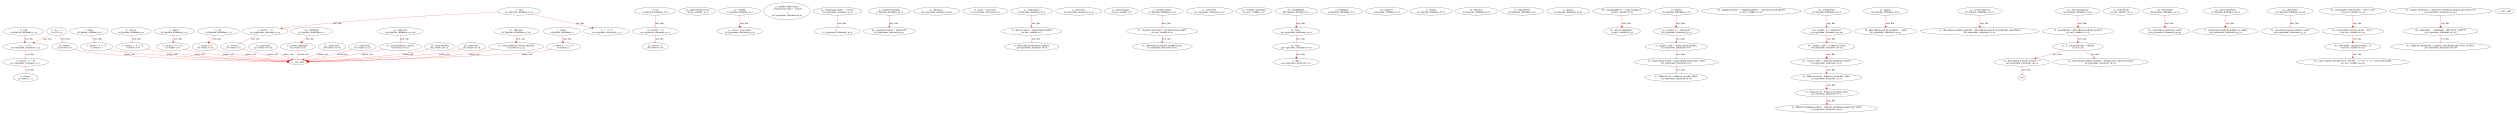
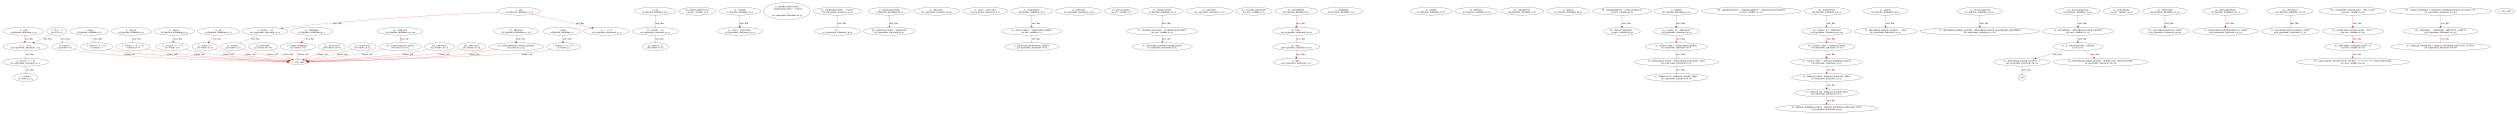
(1386, 11) -> none
(440, 47) -> (440, 47)
